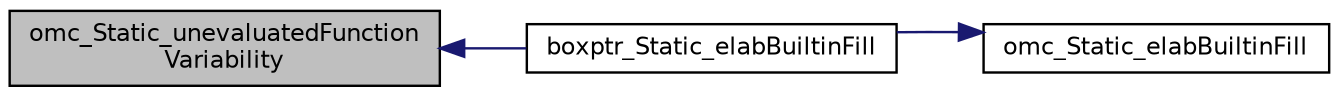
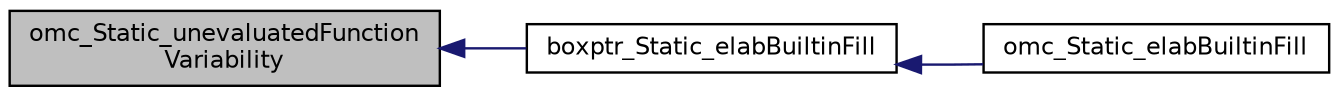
(928, 32) -> (952, 65)
